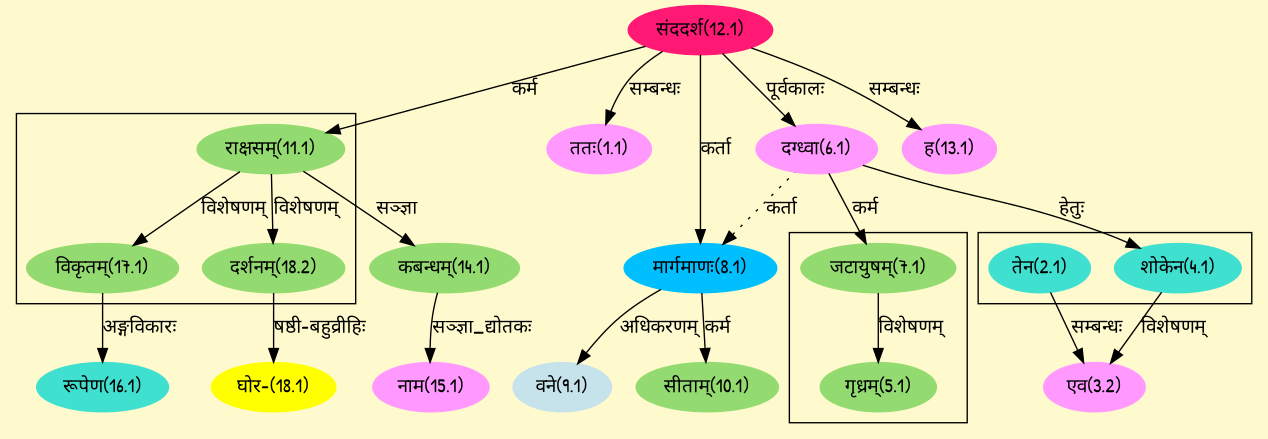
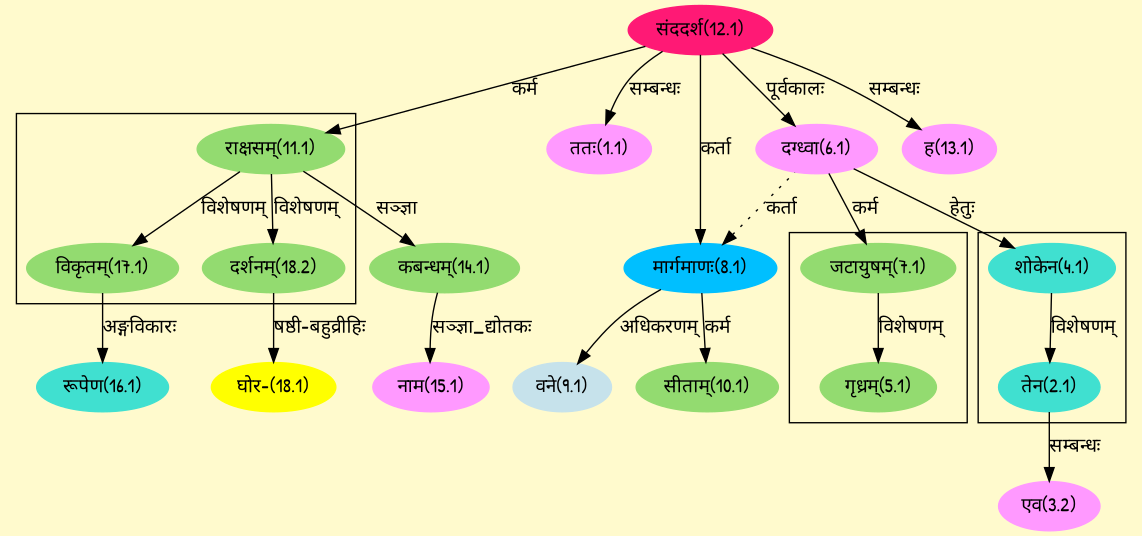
(1140, 322) -> (1051, 321)
